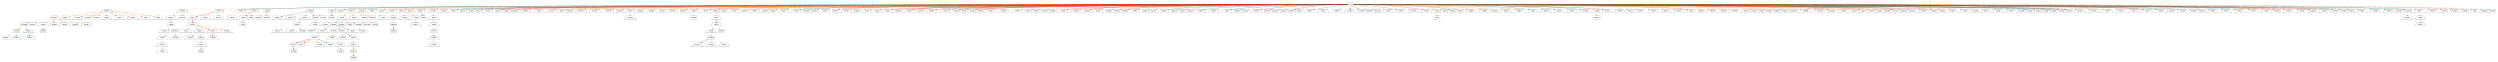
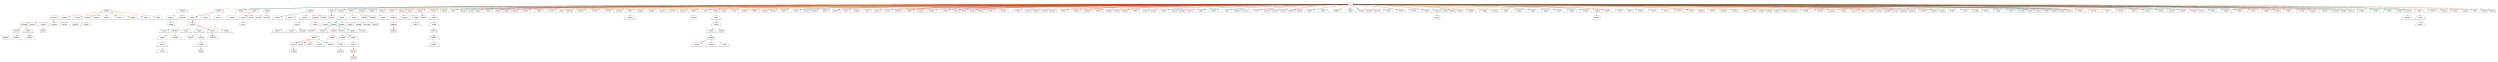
none -> (309, 44)
